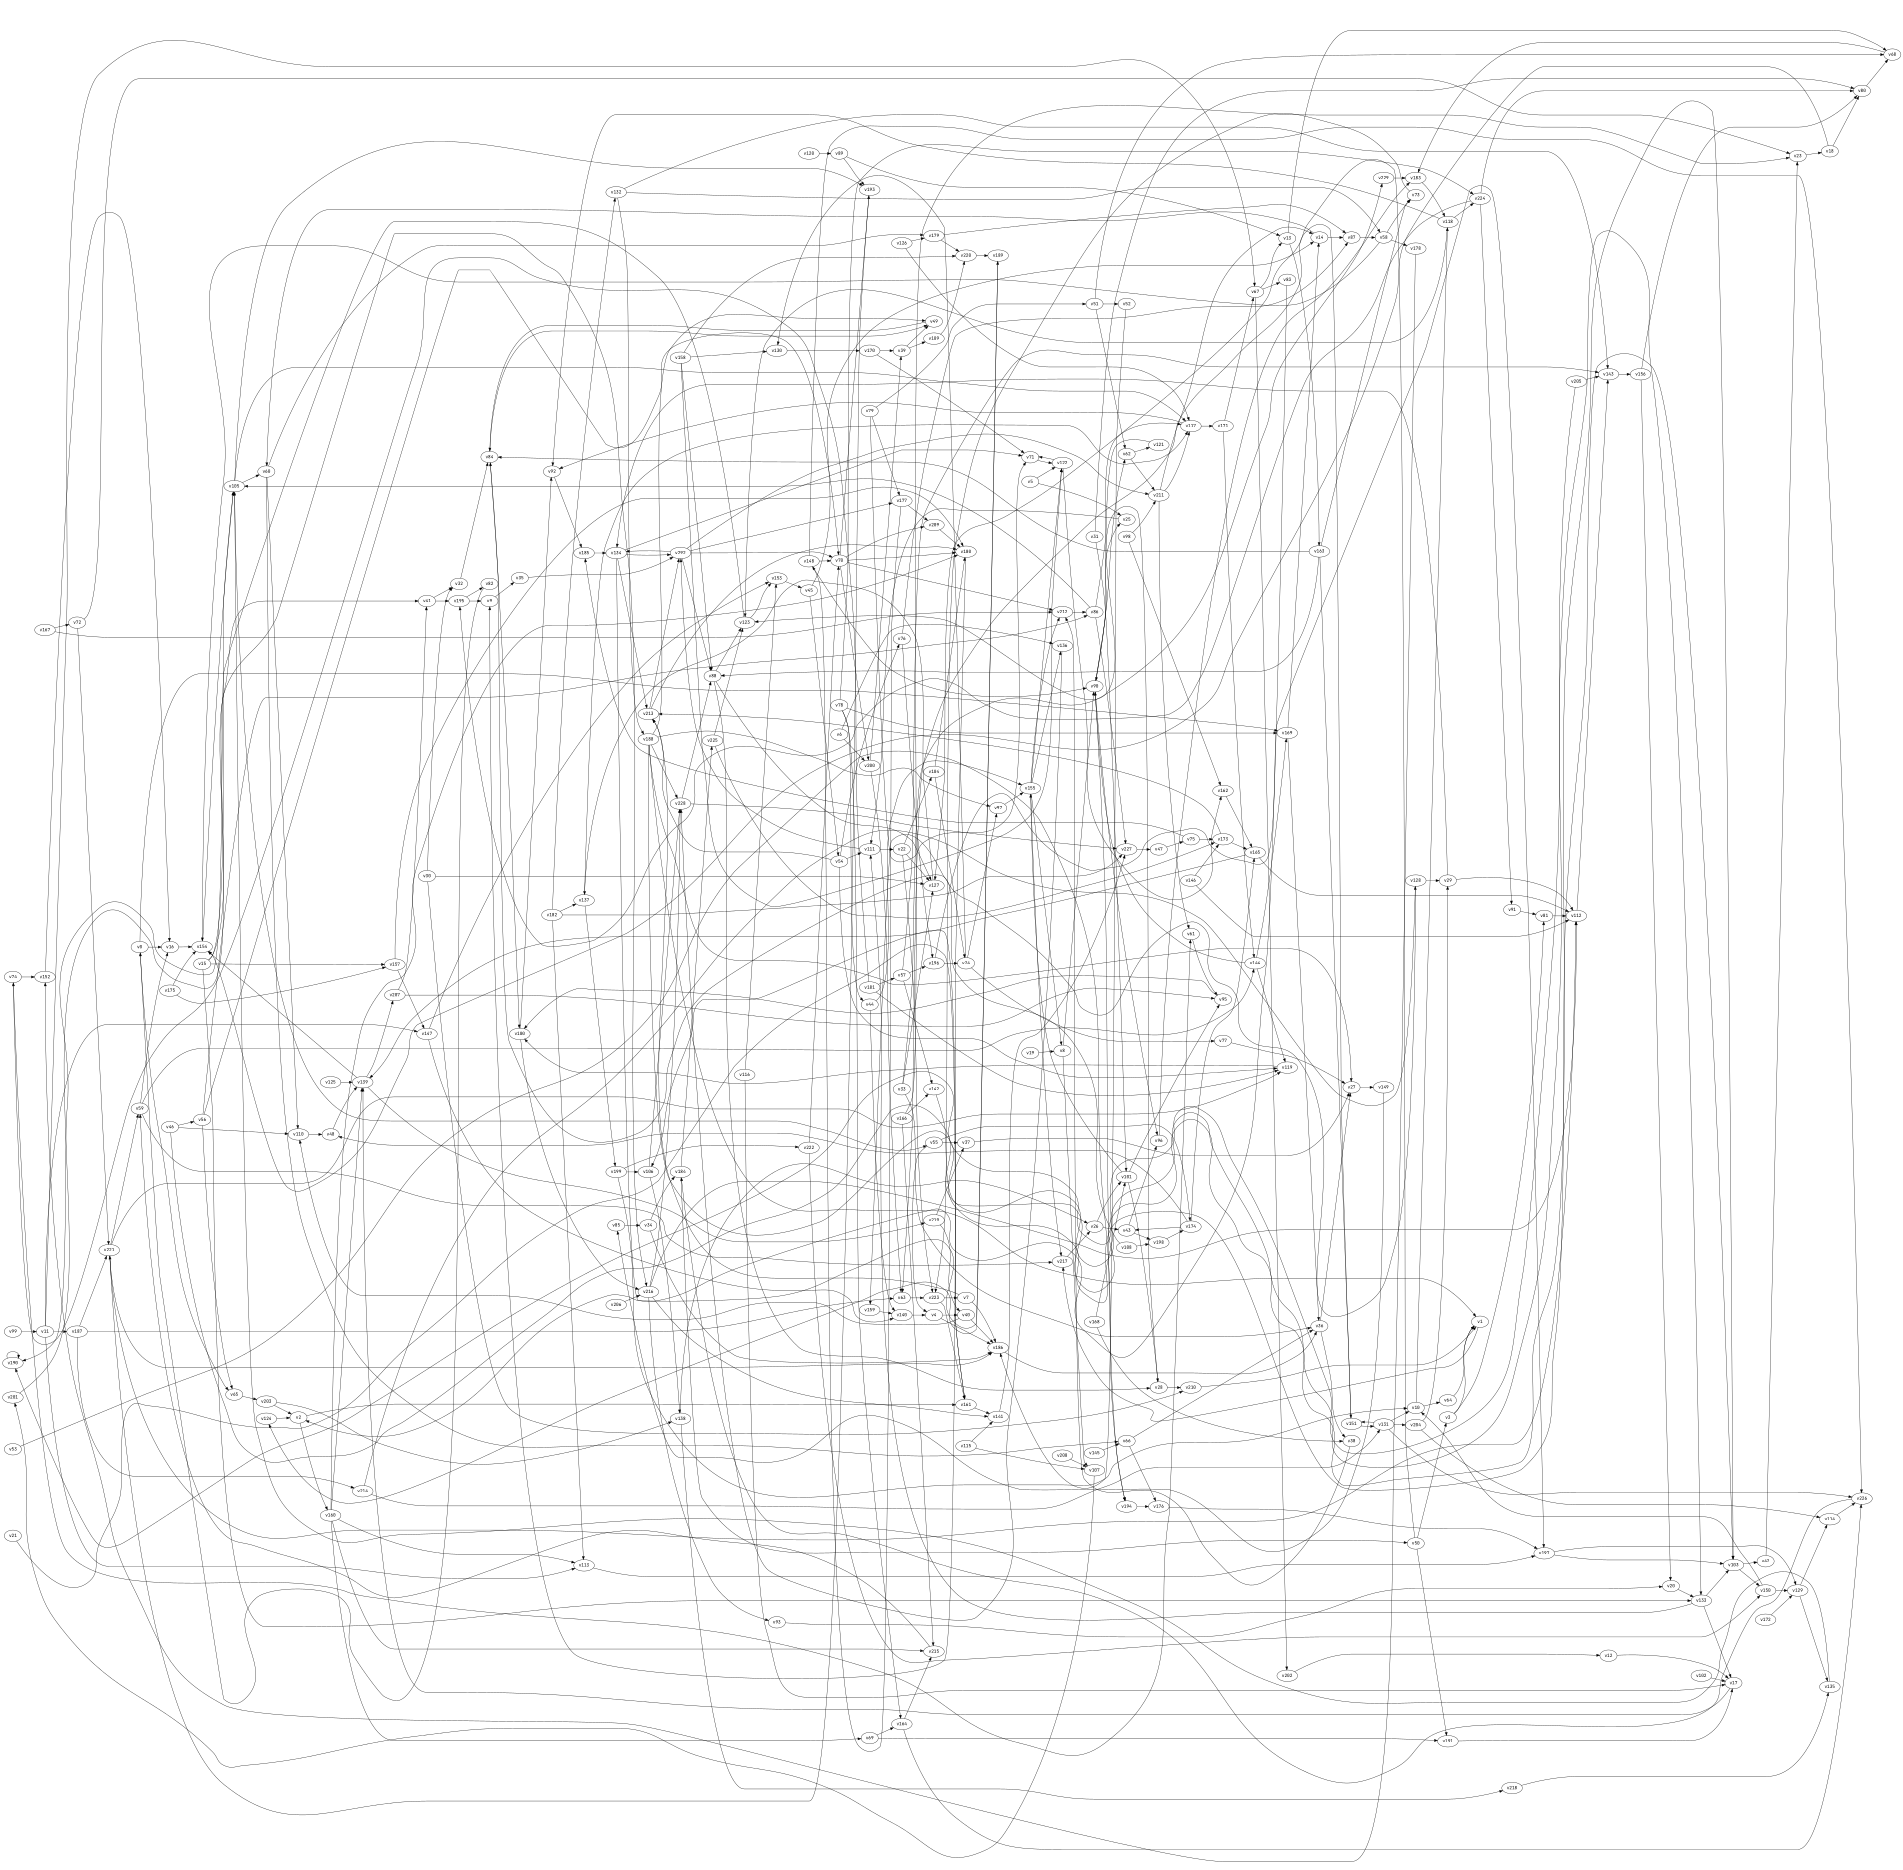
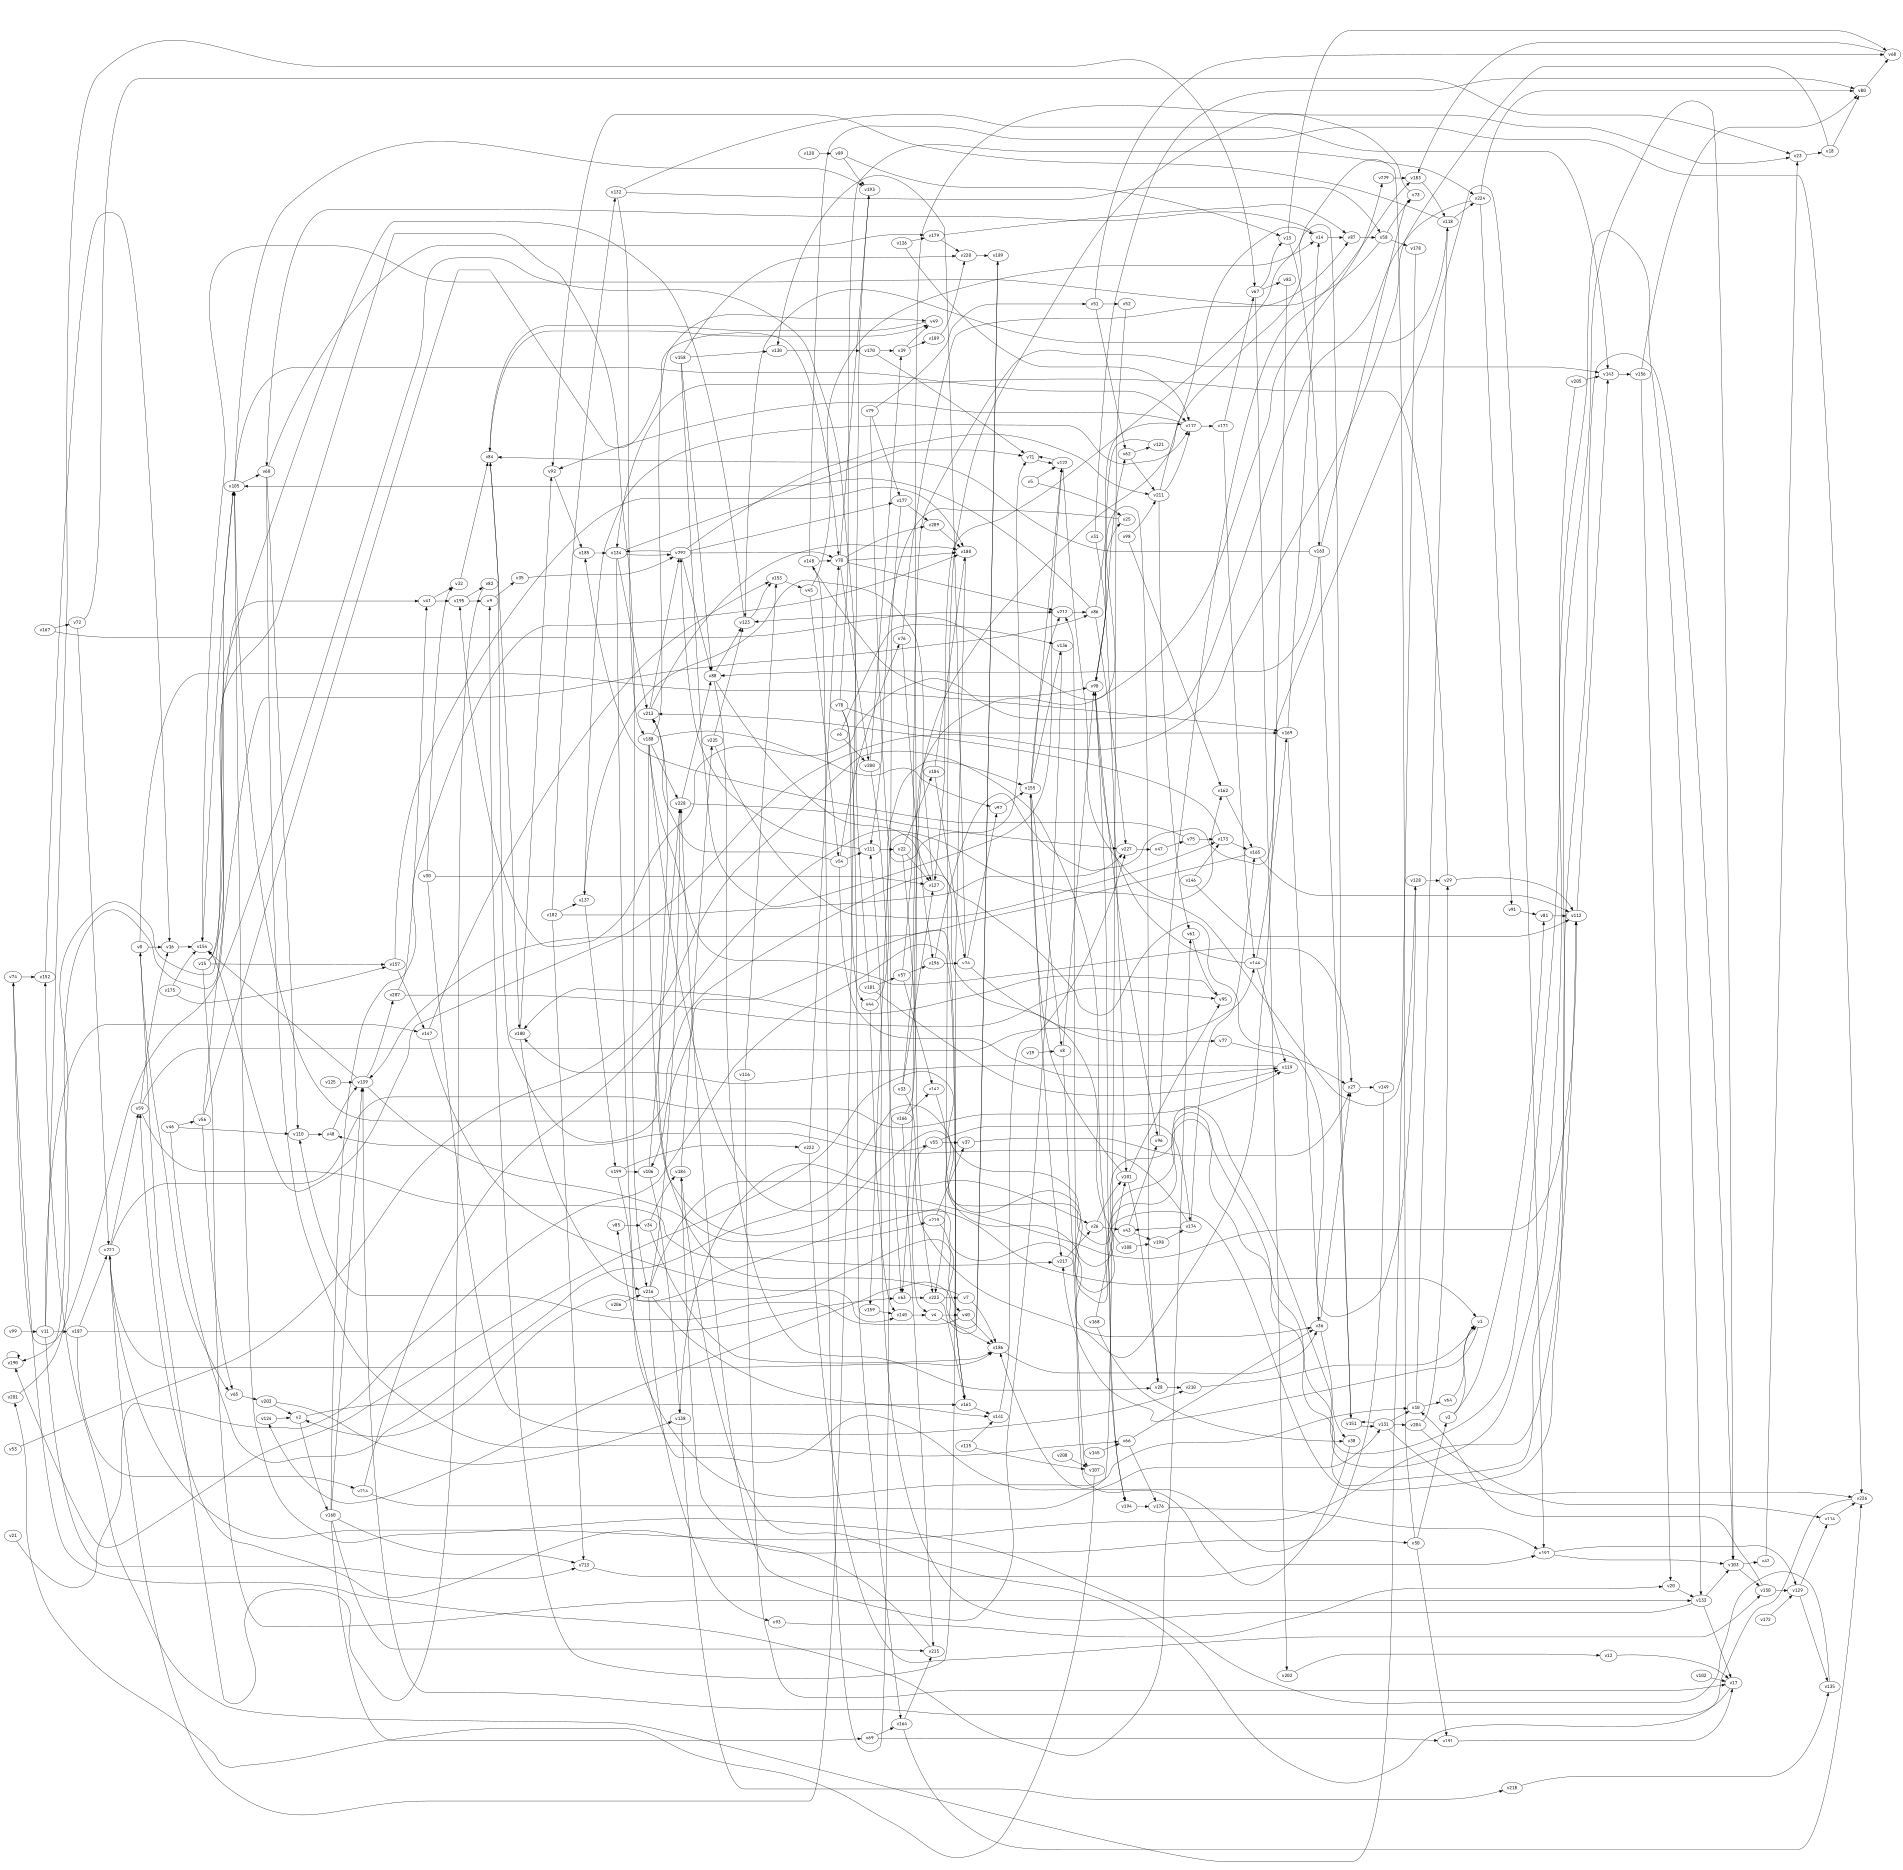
(584, 1565) -> (584, 1565)
